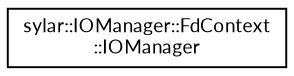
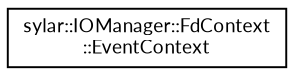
(147, 38) -> (147, 38)
